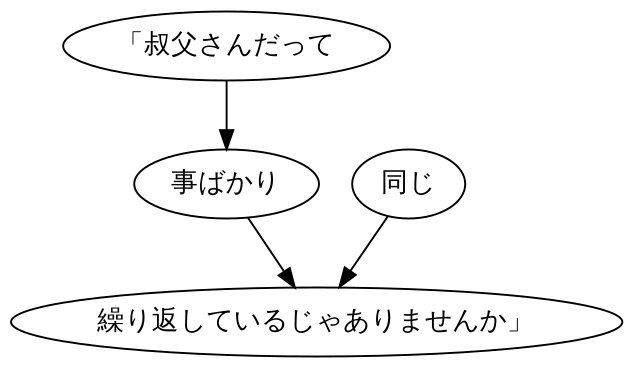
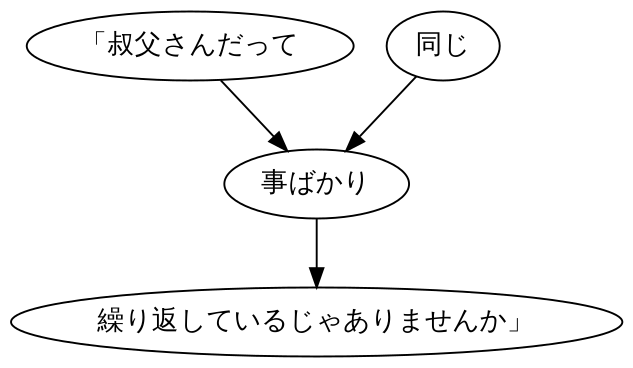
(369, 244) -> (388, 106)
